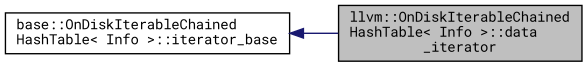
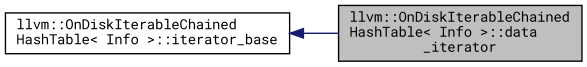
(148, 33) -> (148, 33)
